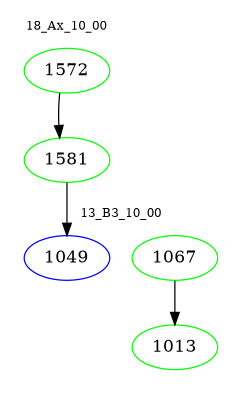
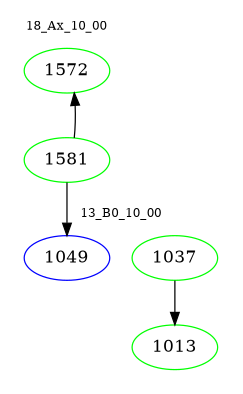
(59, 109) -> (75, 122)
(122, 214) -> (122, 214)
(175, 258) -> (175, 258)
